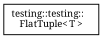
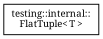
(51, 19) -> (51, 19)
